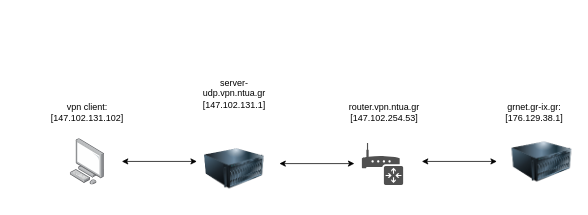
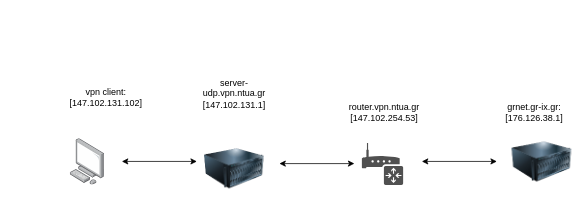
(87, 112) -> (106, 97)
(534, 112) -> (534, 112)
